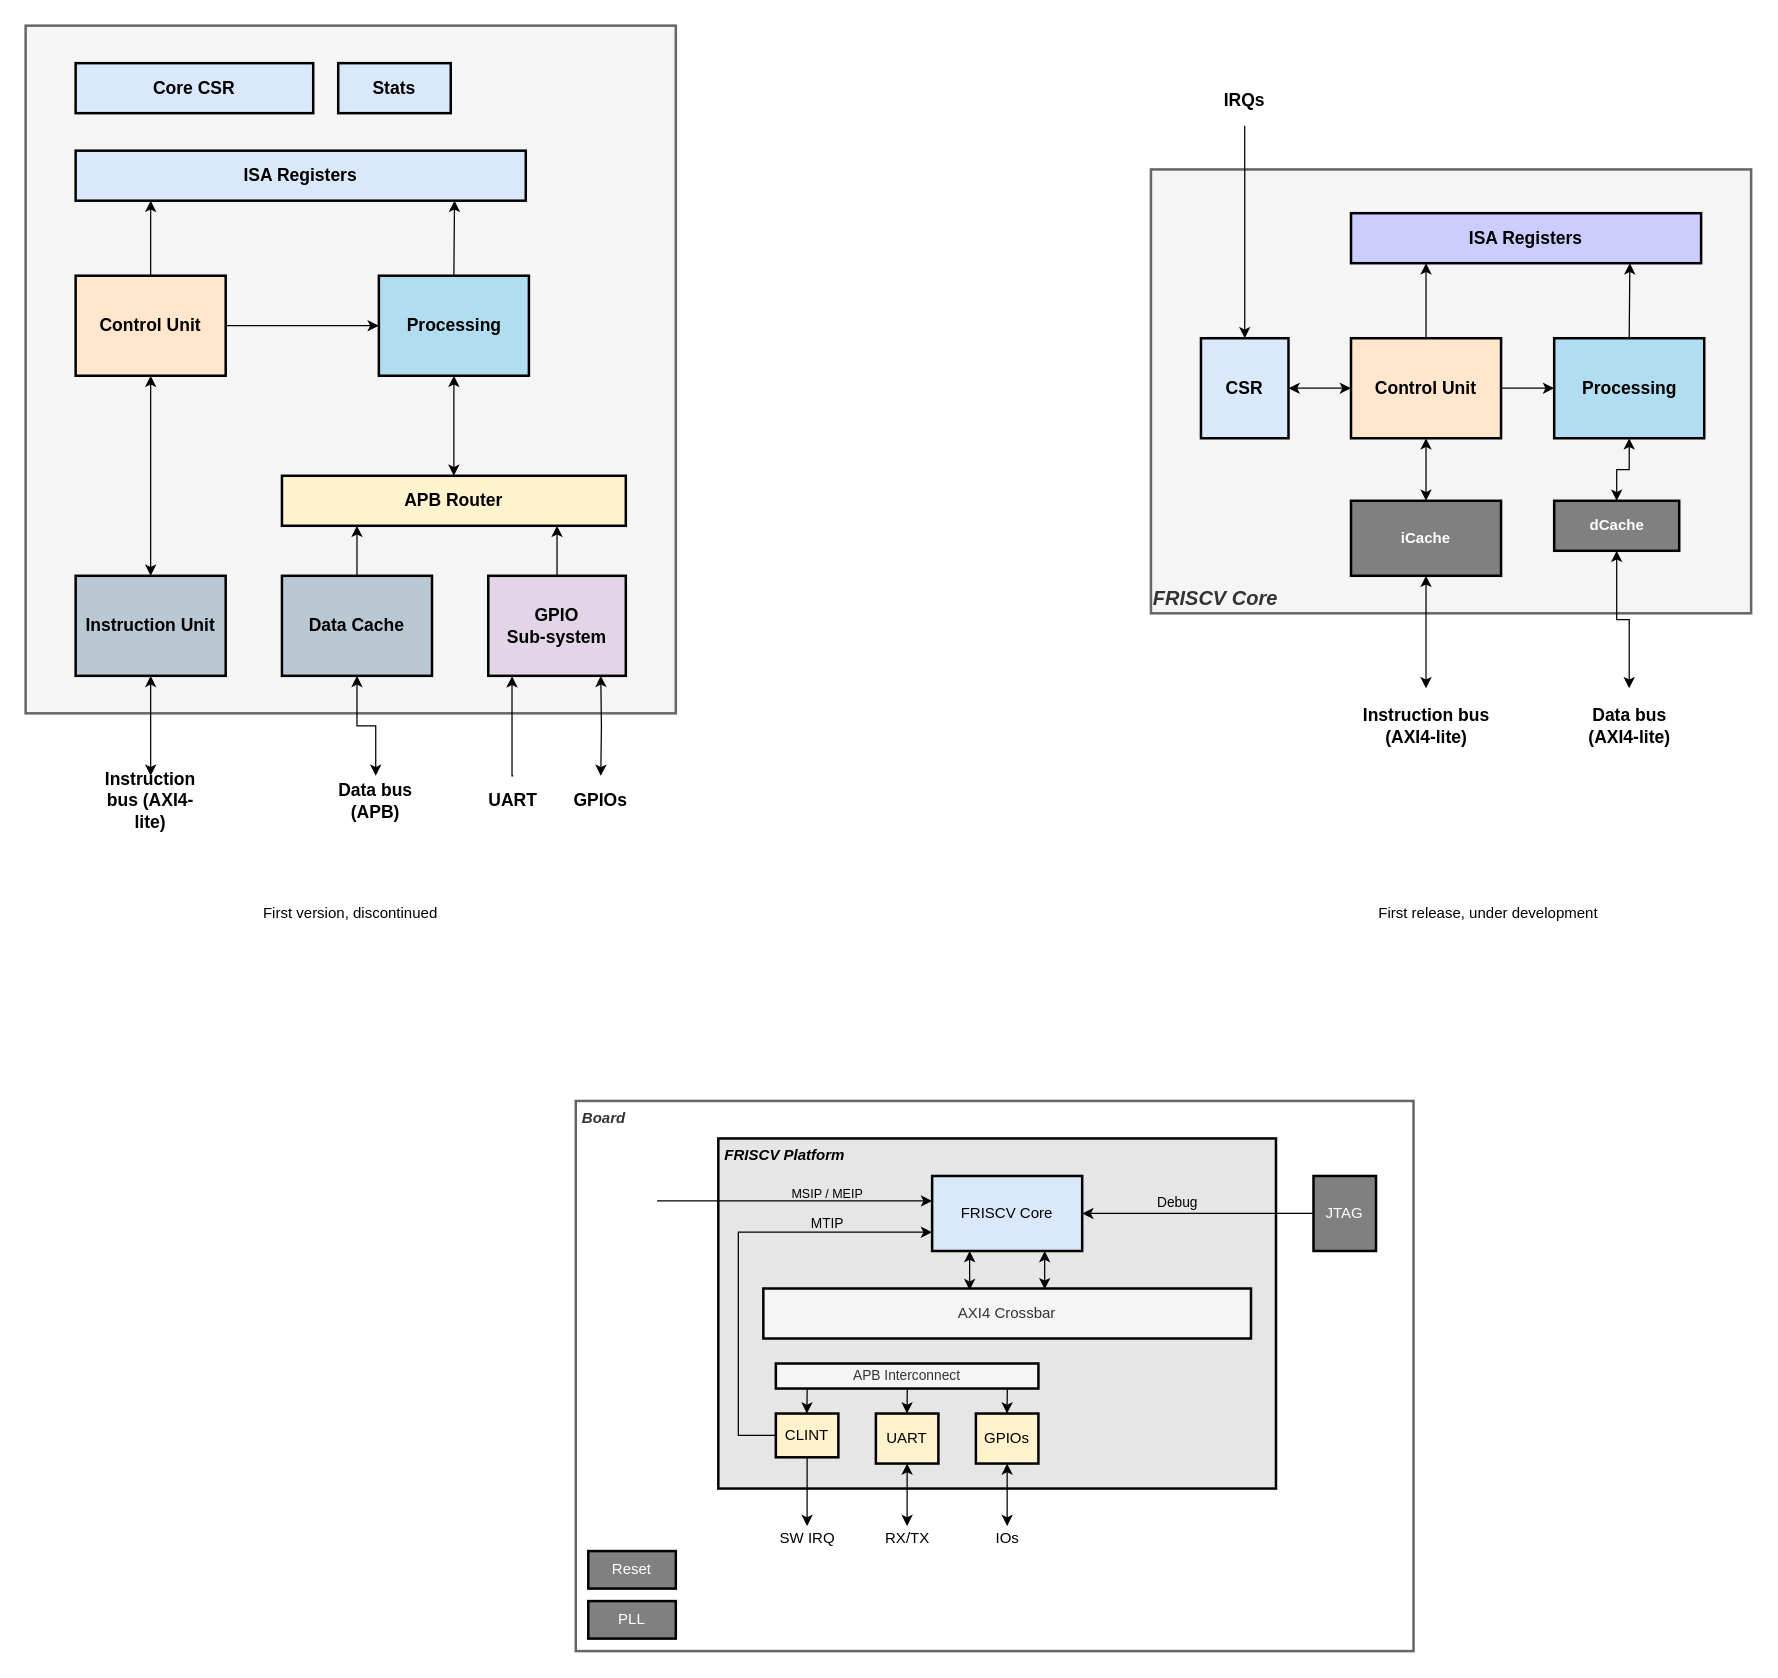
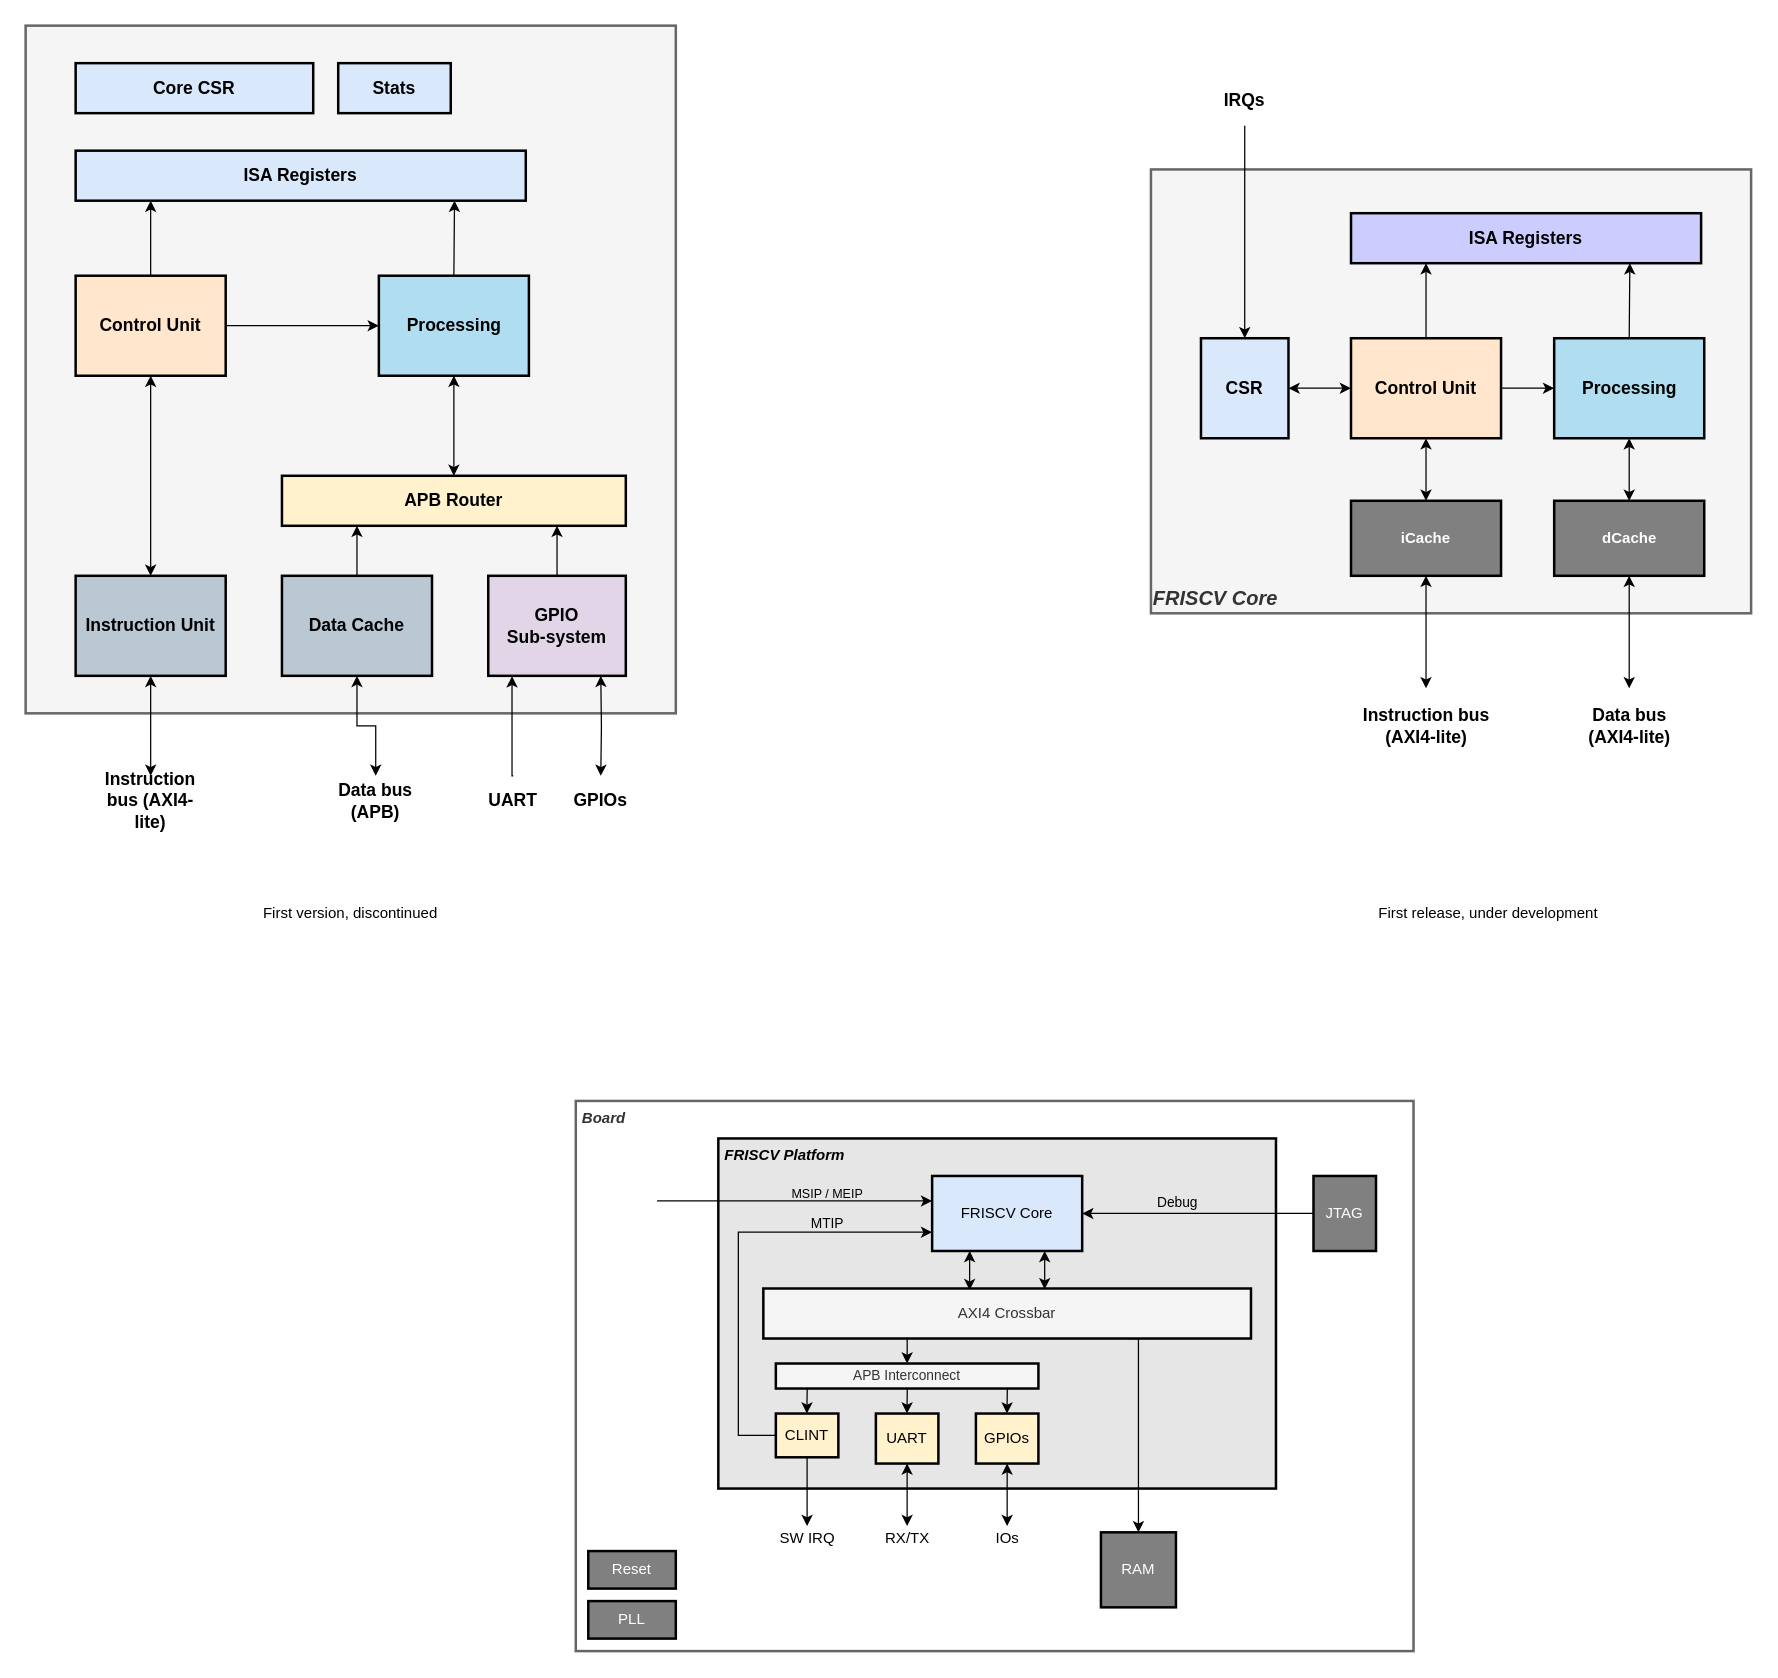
(1616, 526) -> (1629, 538)
none -> (907, 1347)
none -> (1138, 1430)
none -> (1138, 1569)
